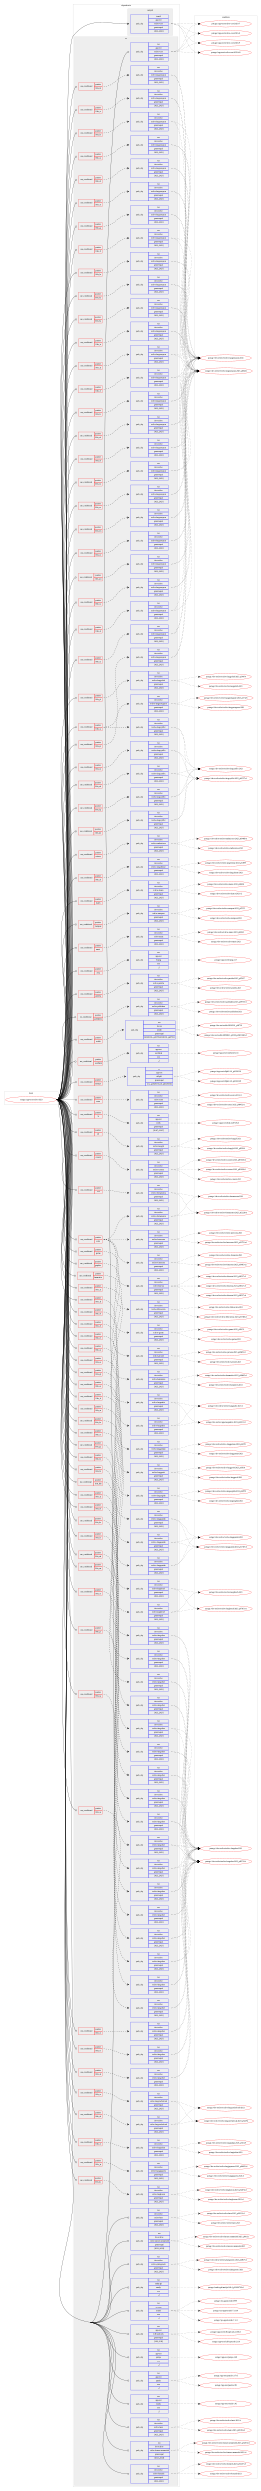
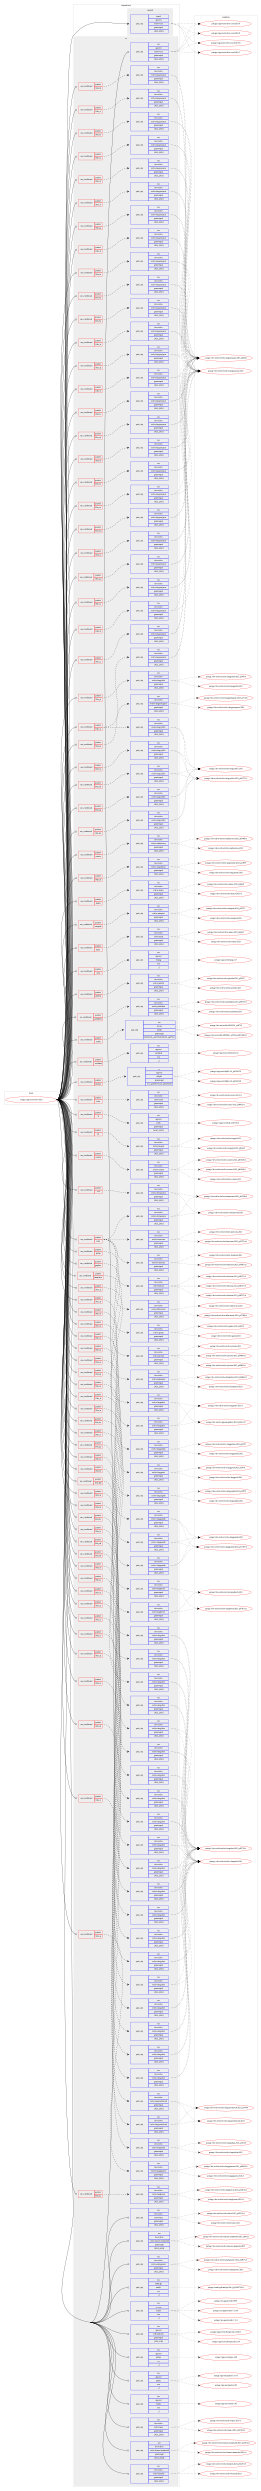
none -> (226, 1356)
